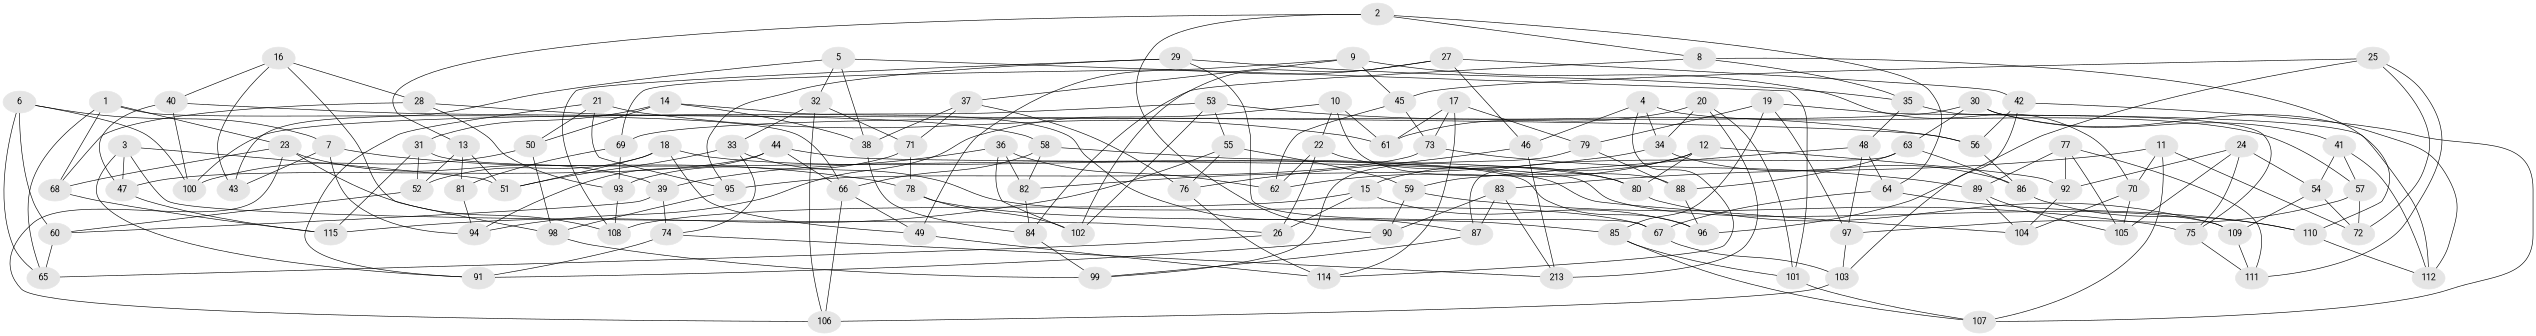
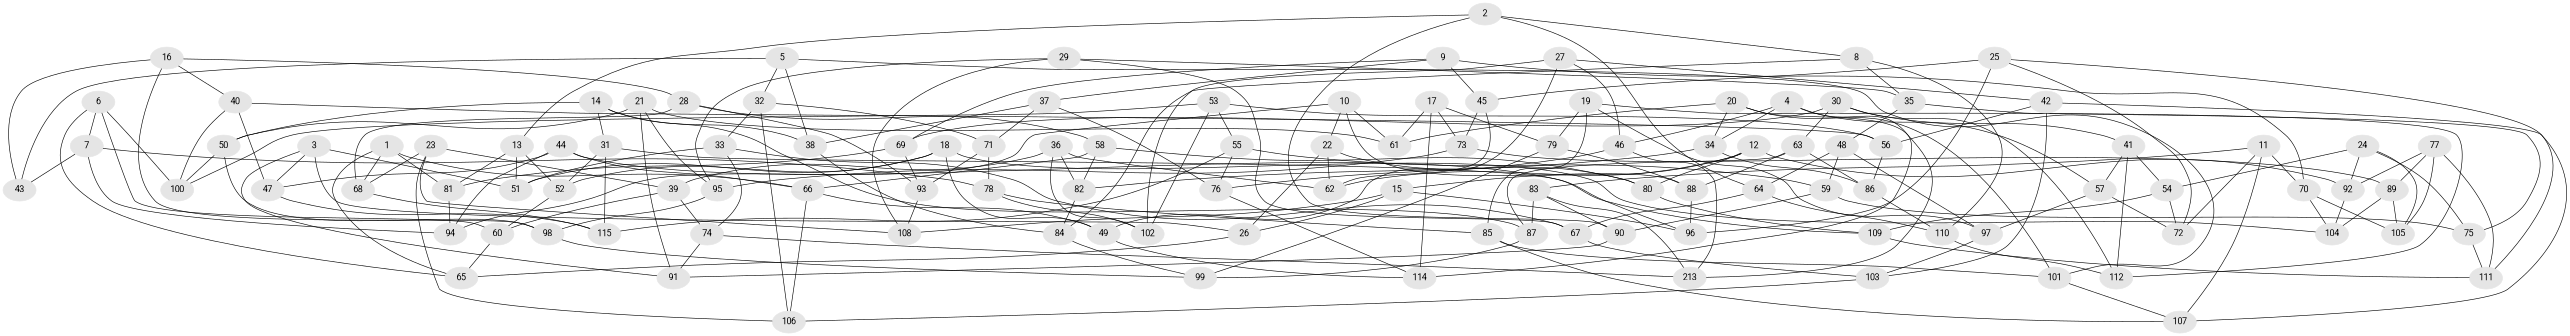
(195, 124) -> (418, 168)
